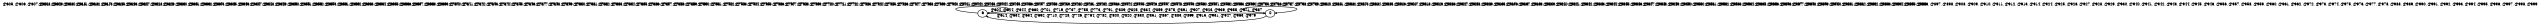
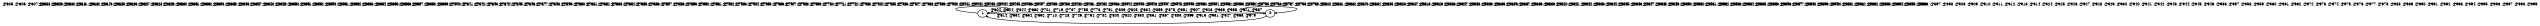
(983, 13) -> (983, 13)
